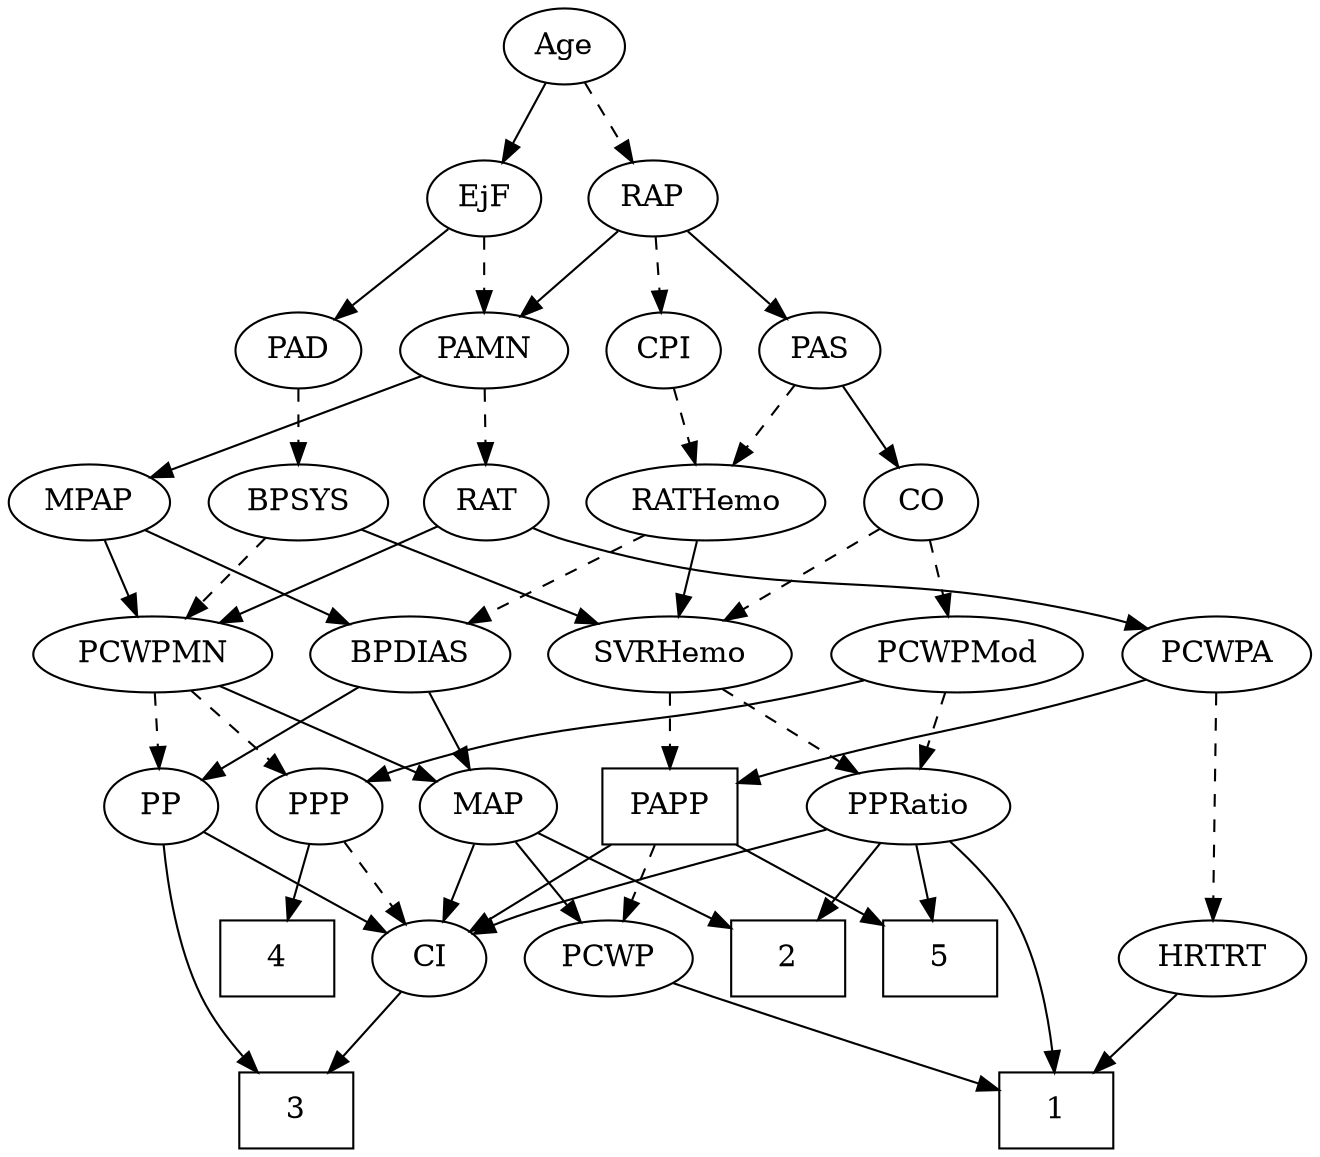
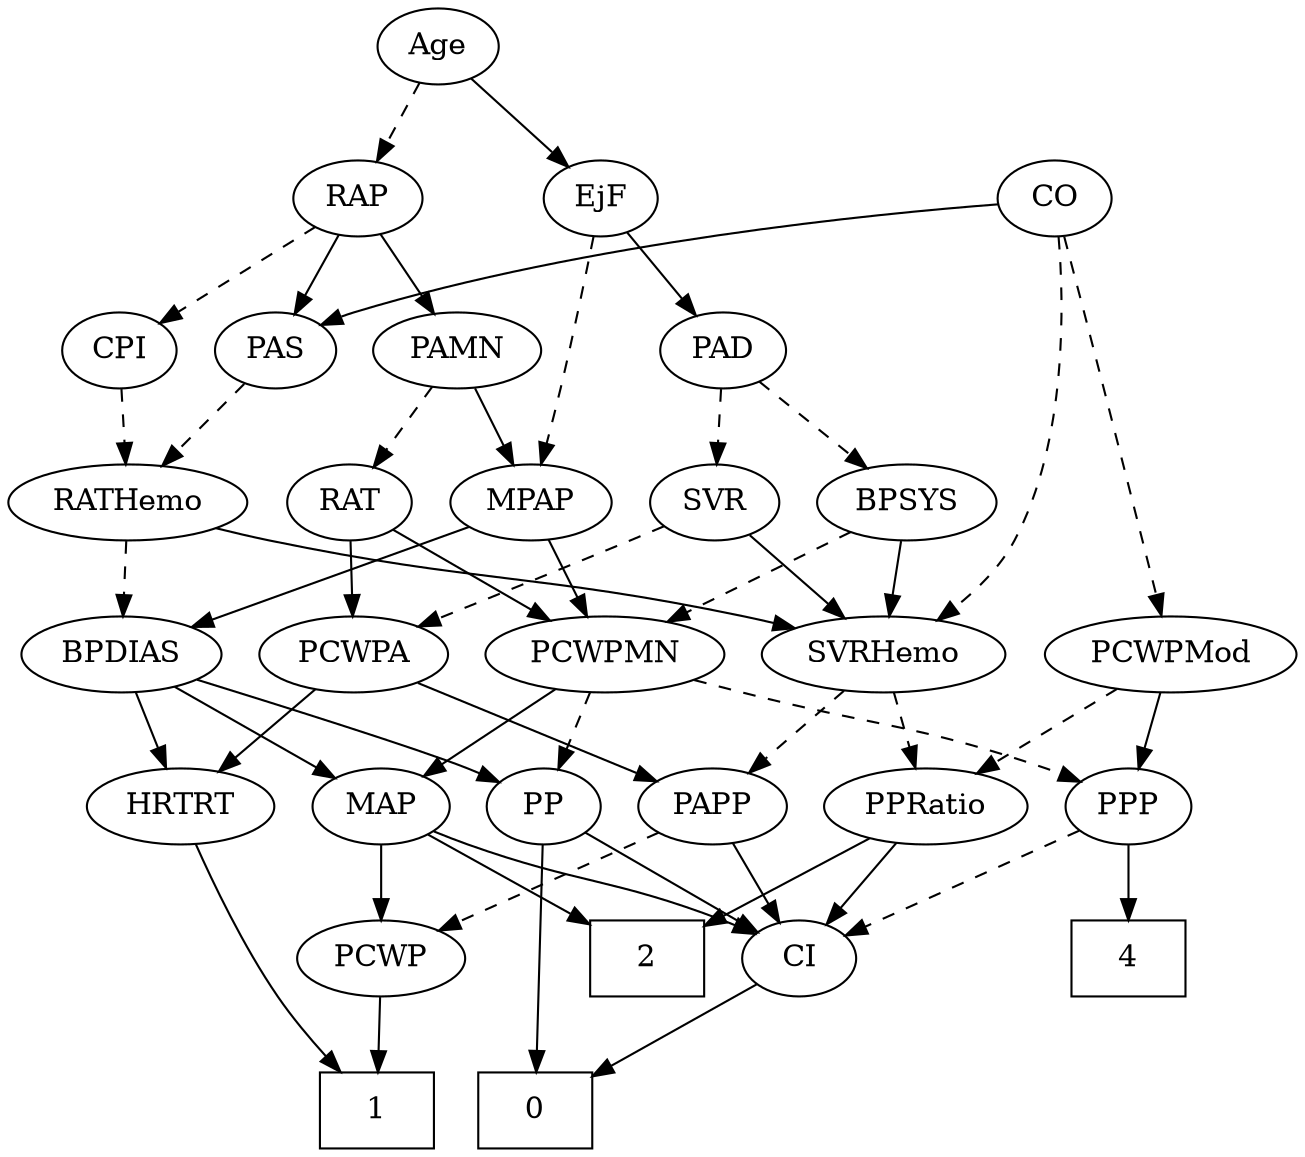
(484, 264) -> (572, 340)
(865, 418) -> (667, 243)
none -> (715, 502)
none -> (147, 720)
(1215, 796) -> (275, 724)
(670, 806) -> (713, 806)
(1023, 935) -> none
(940, 958) -> none
(296, 1110) -> (535, 1110)
